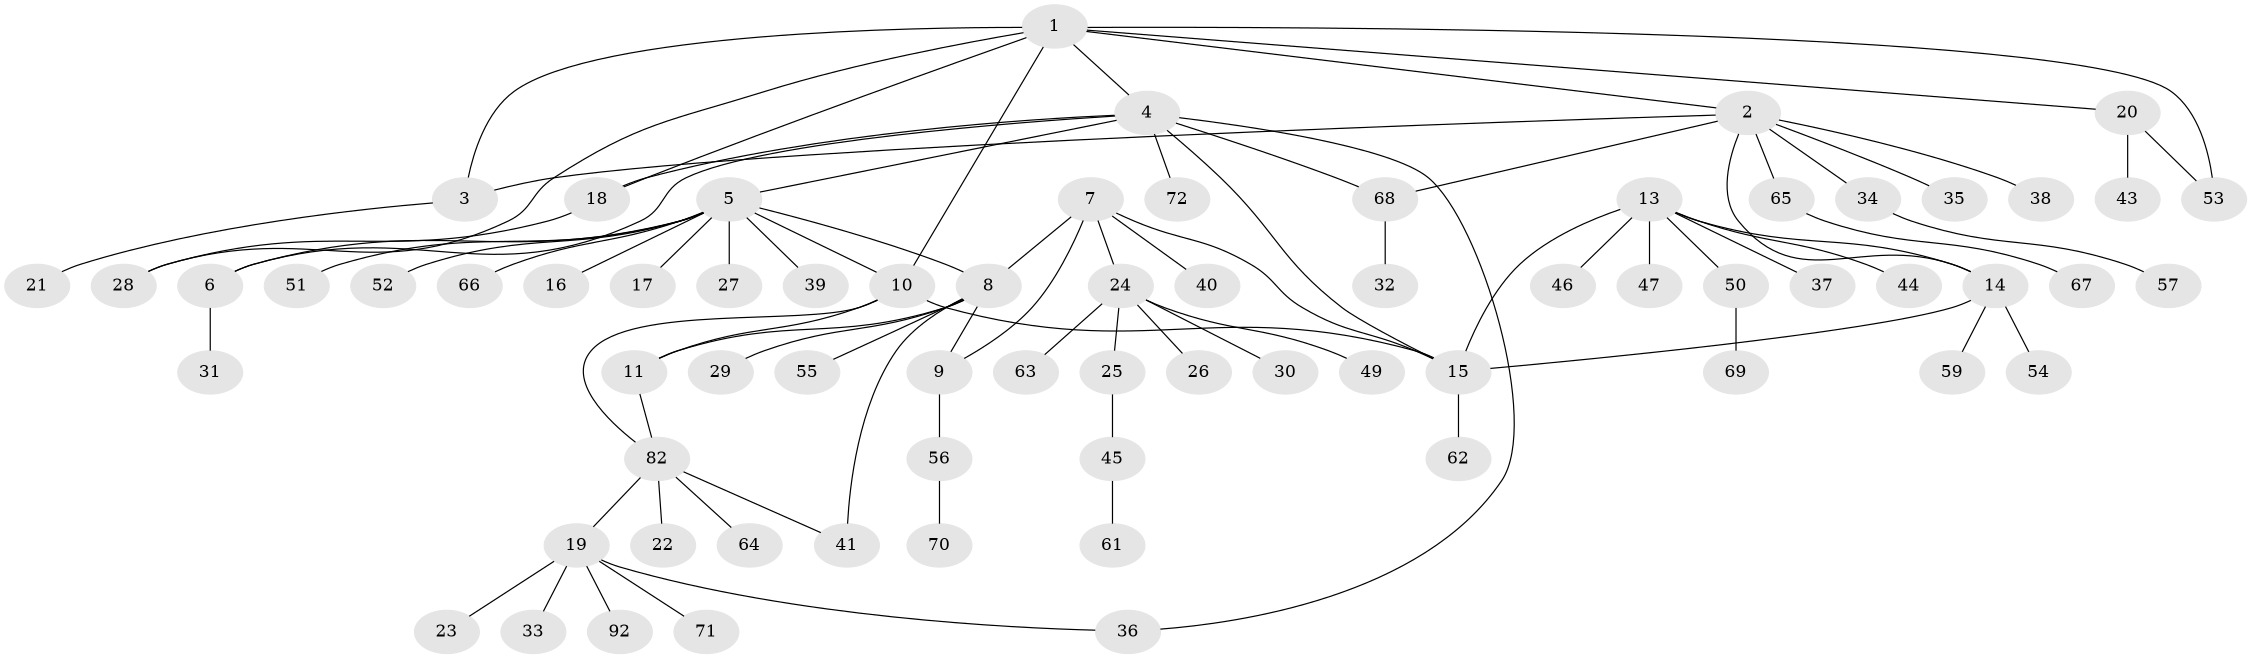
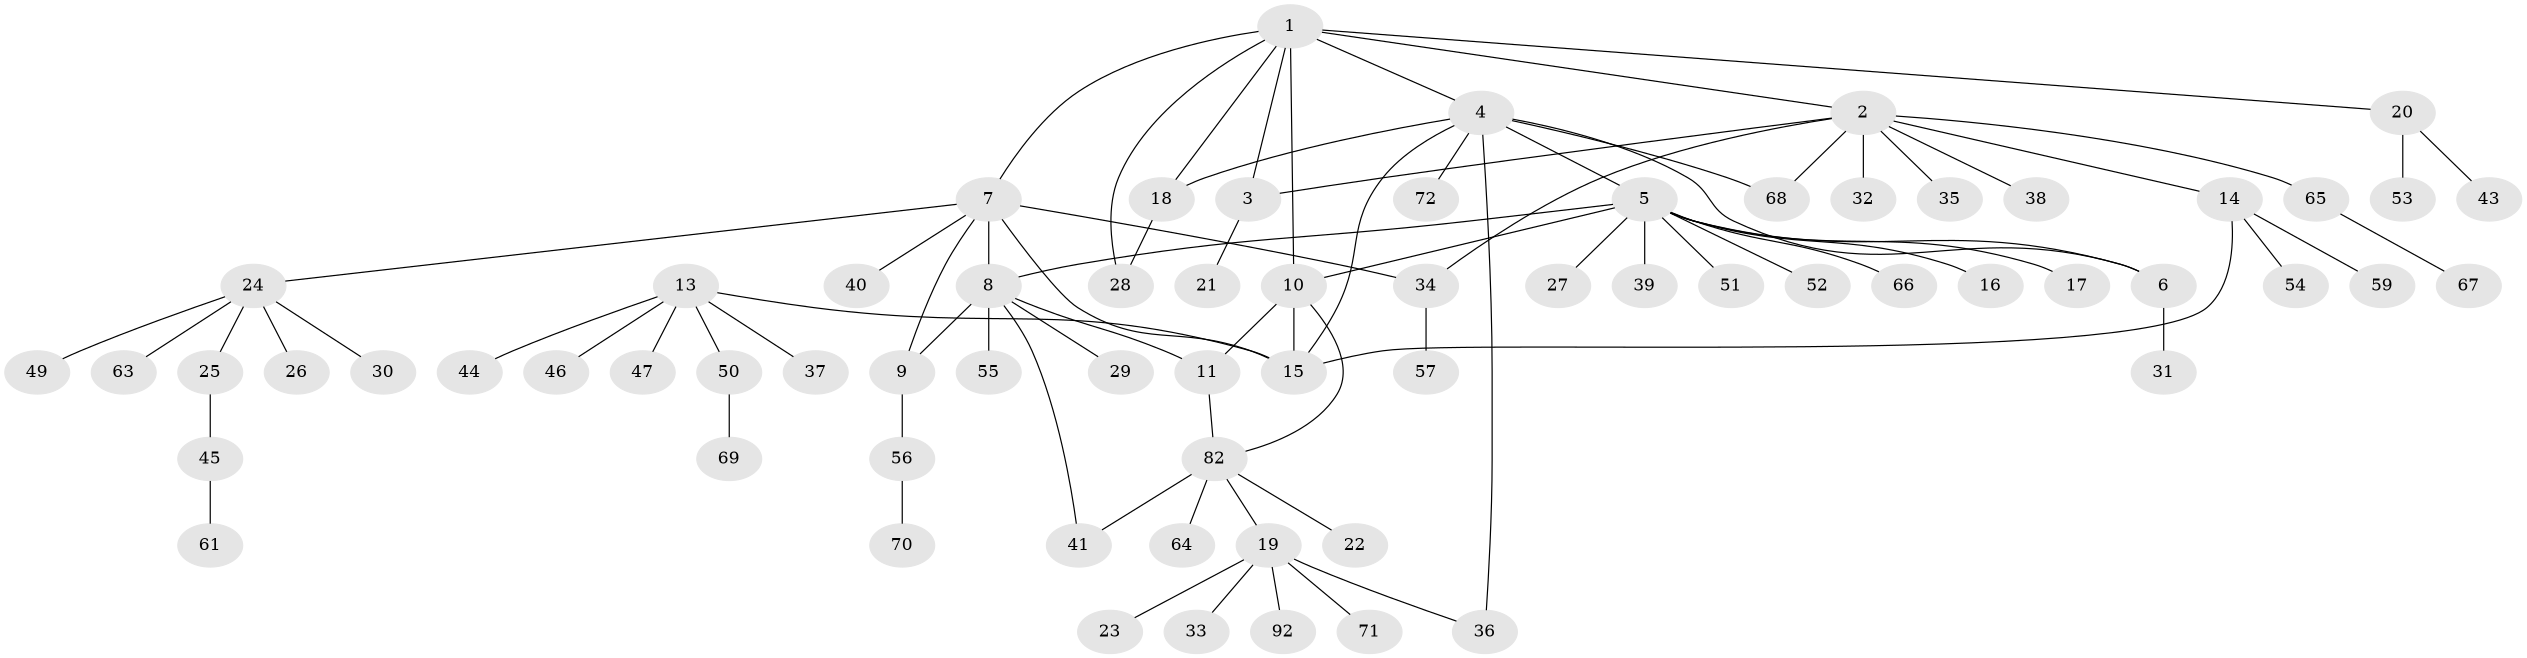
(1681, 36) -> (1110, 74)
none -> (1199, 238)
(1823, 242) -> none
(1385, 243) -> (1863, 156)
(1458, 459) -> none
